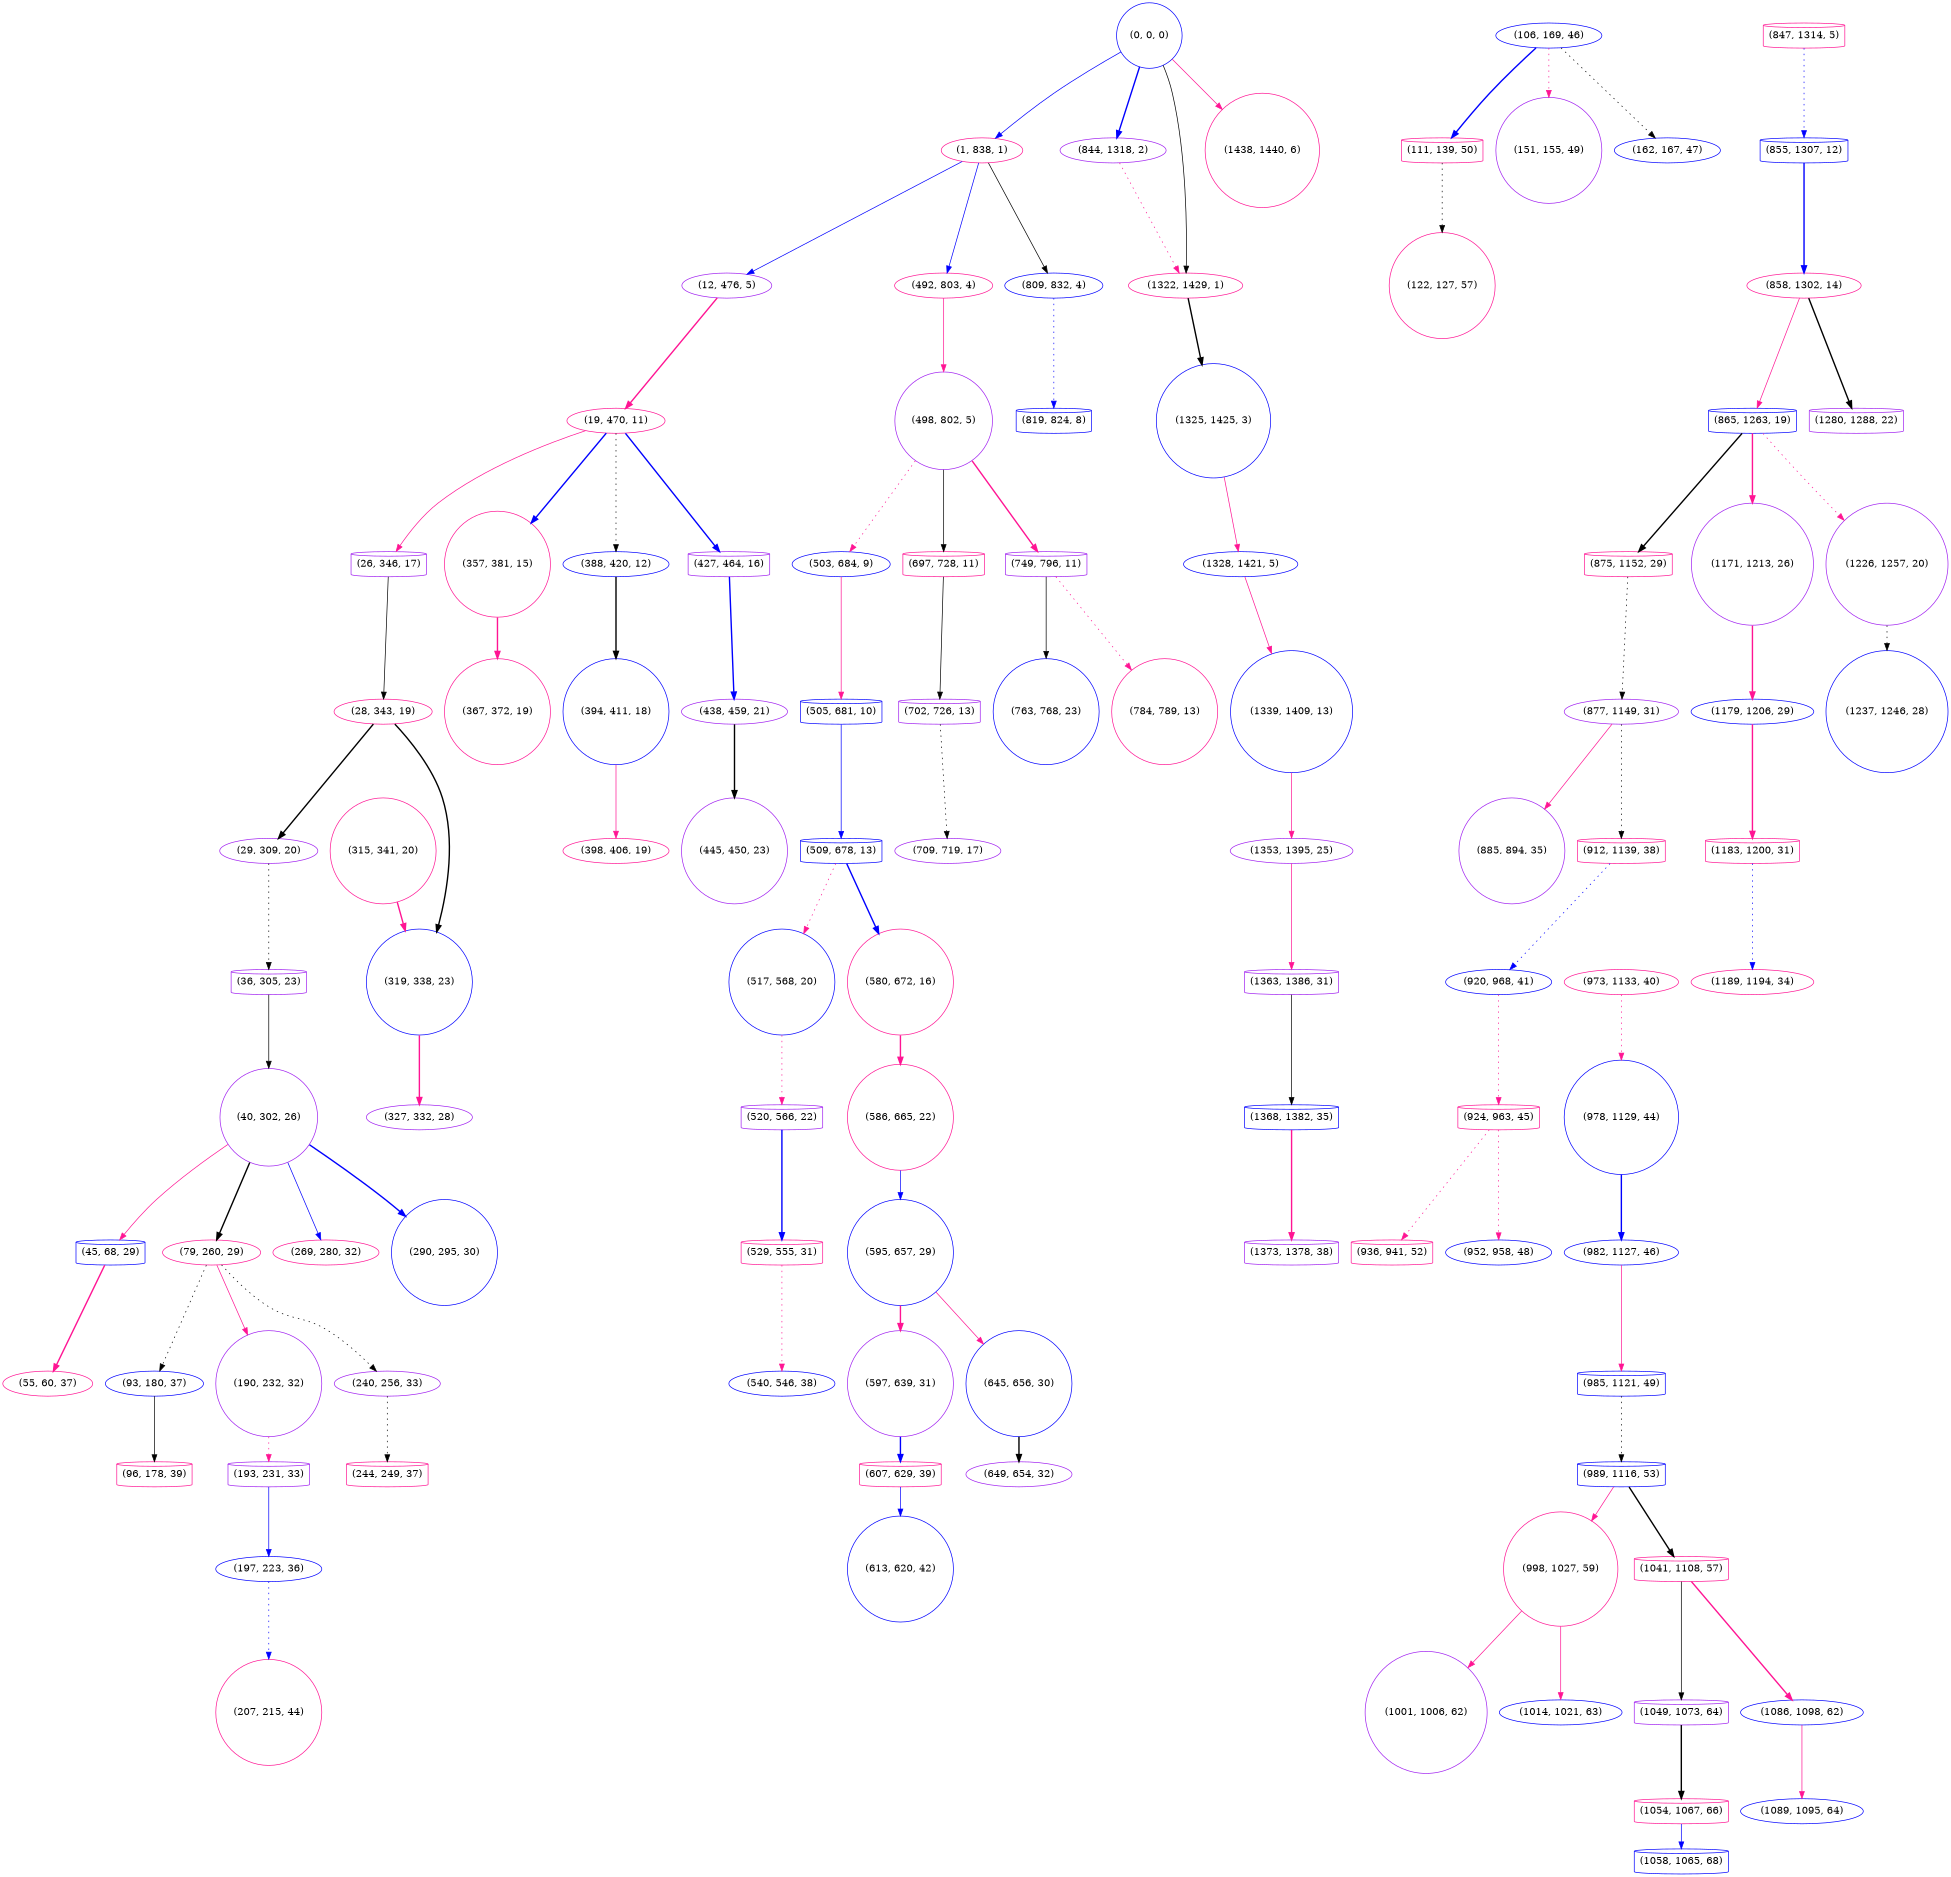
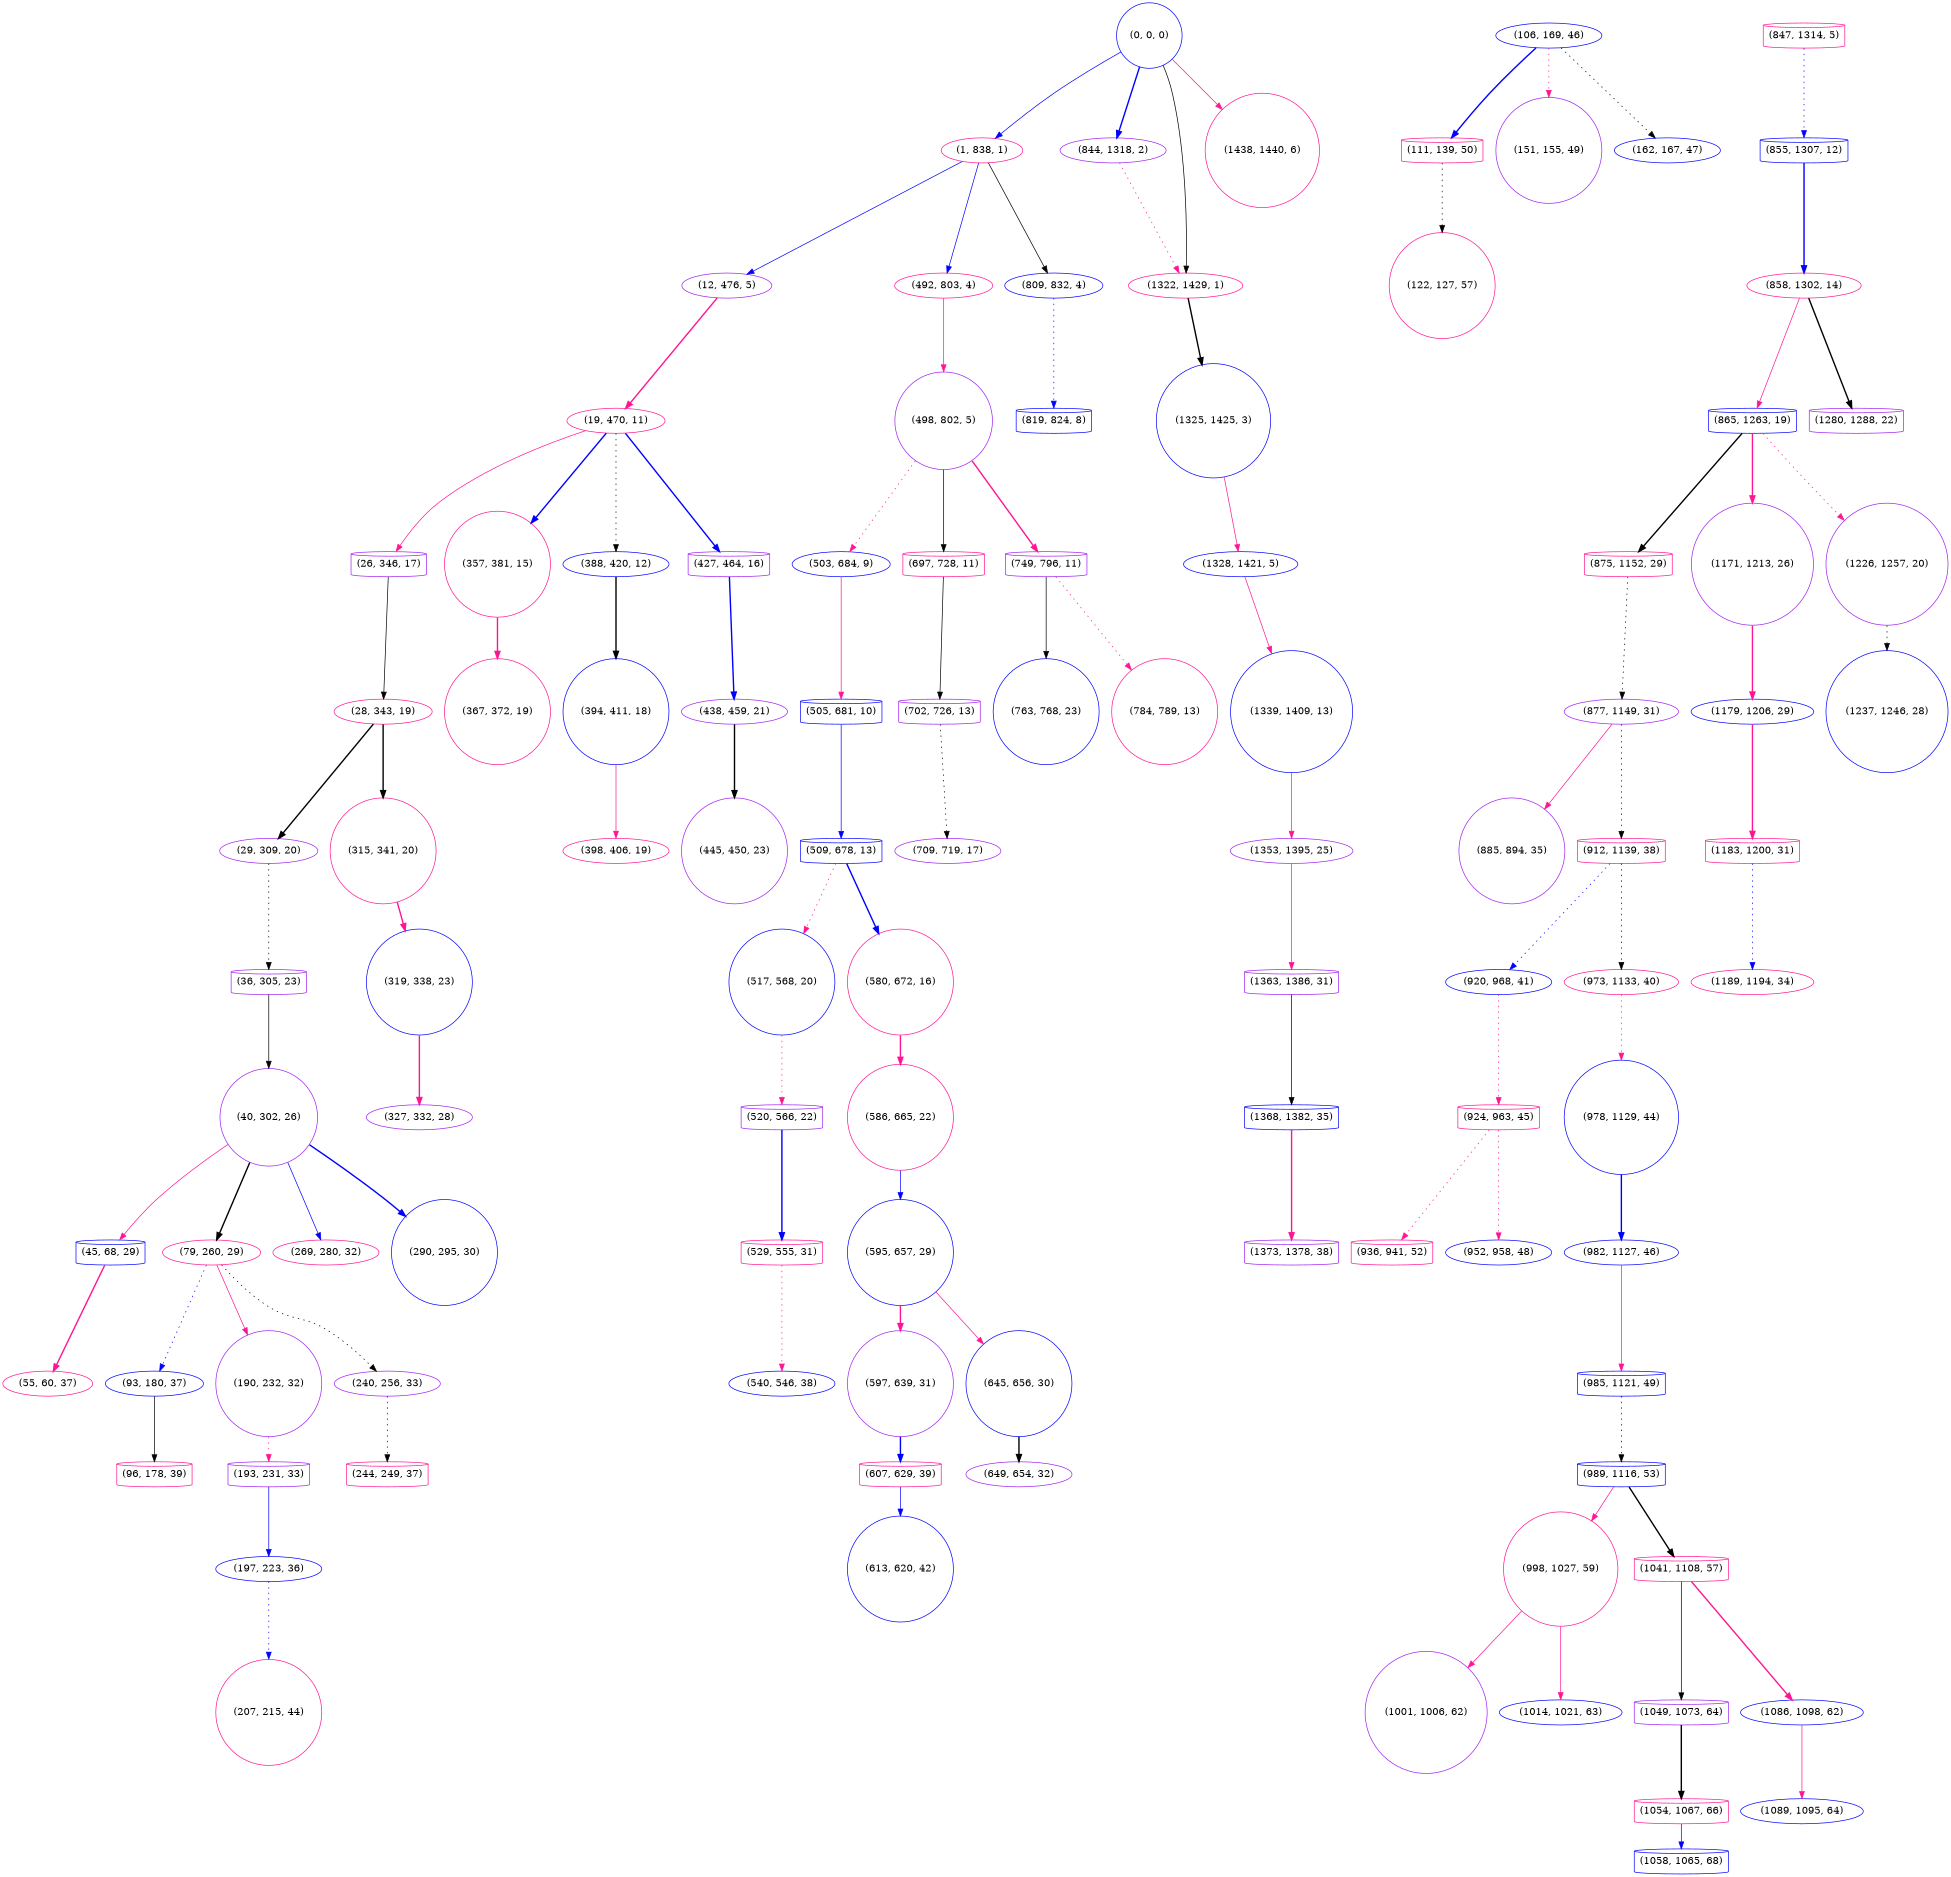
(447, 818) -> (383, 757)
none -> (1621, 913)
(184, 1315) -> (184, 1315)
